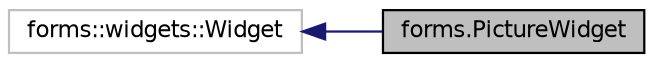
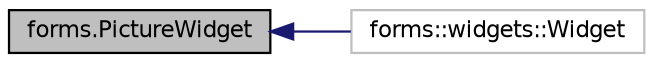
(354, 32) -> (322, 32)
